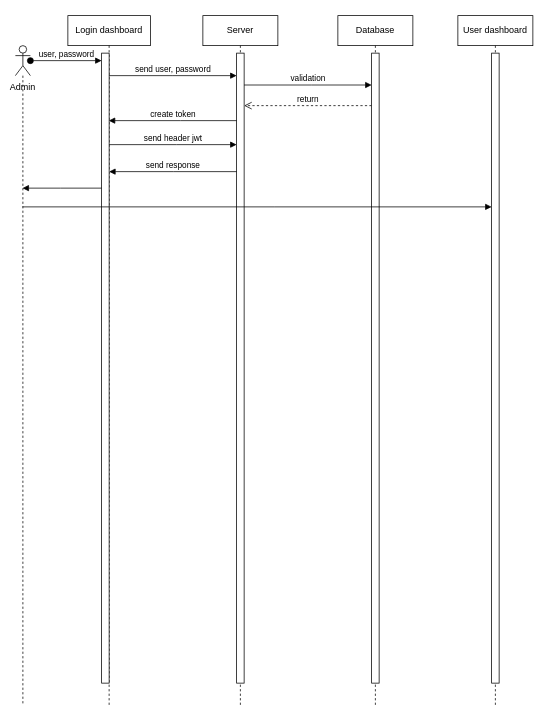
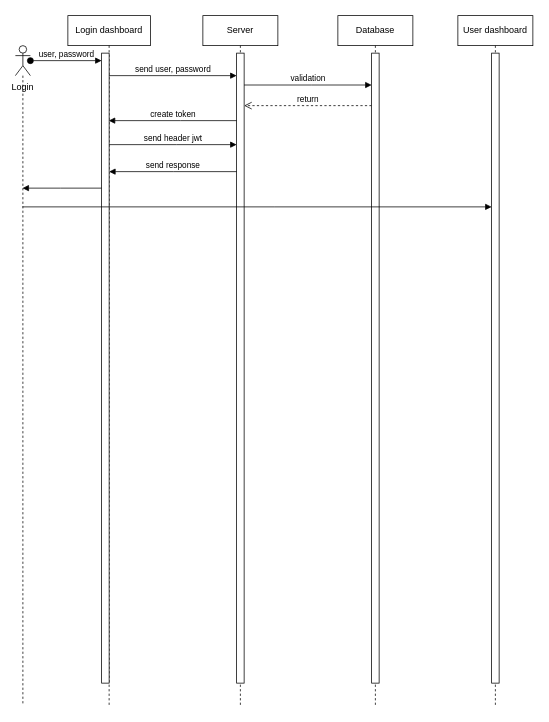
(23, 60) -> (23, 60)
